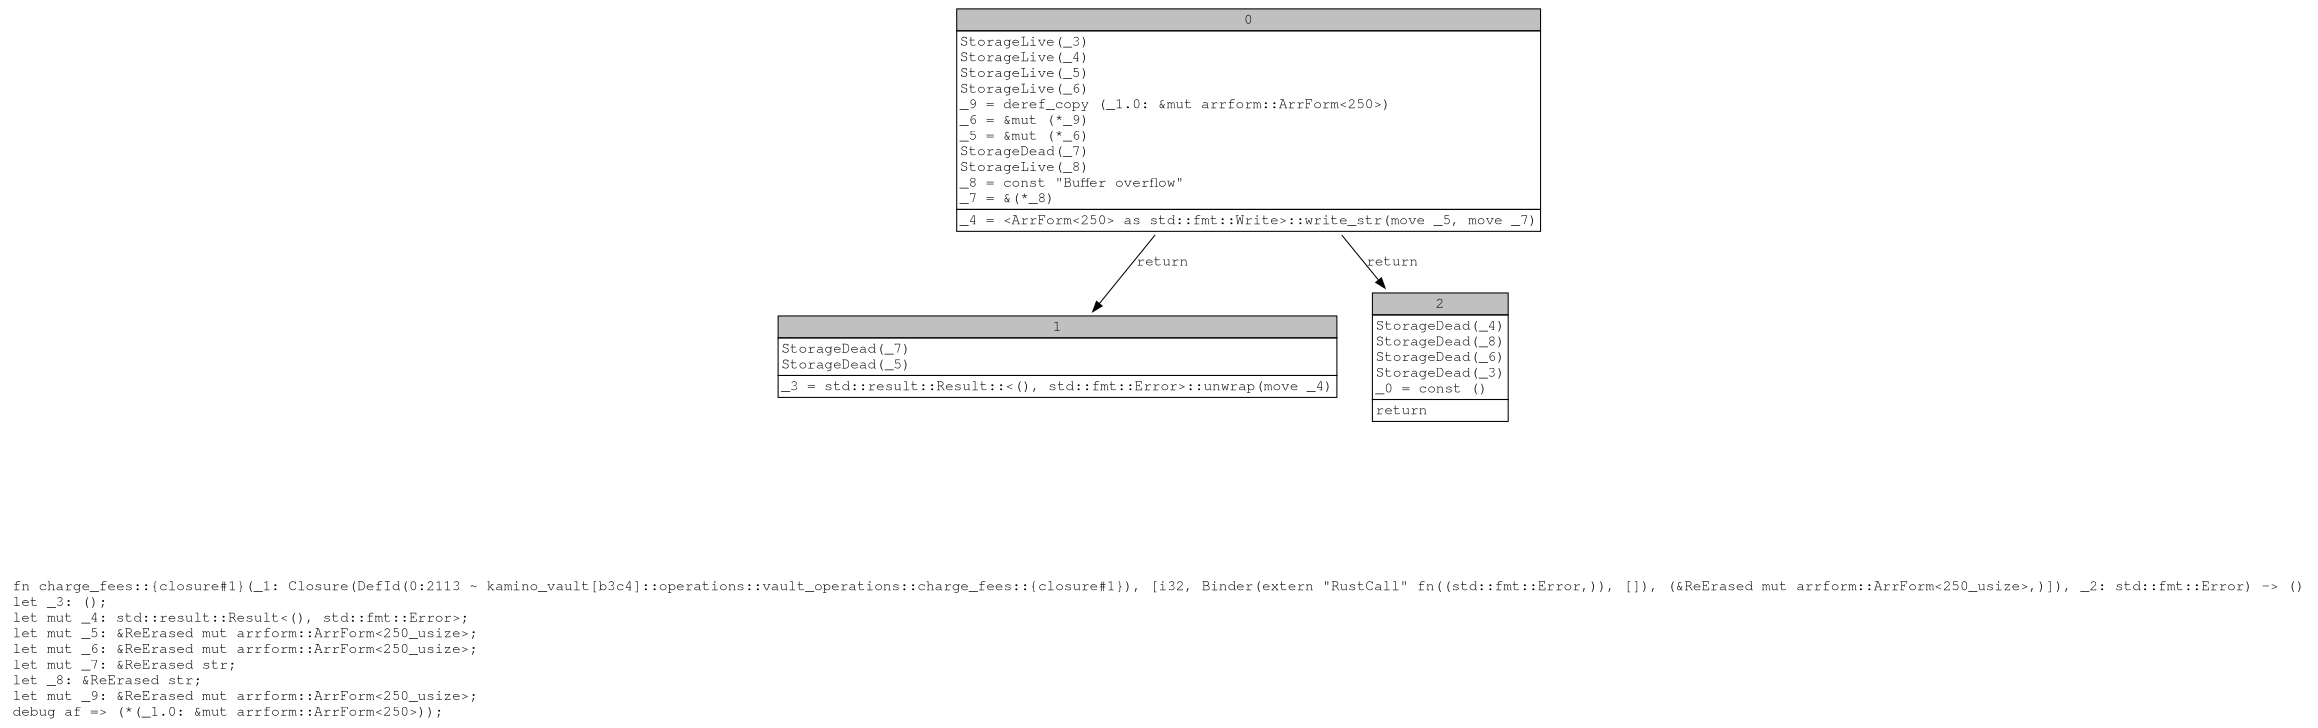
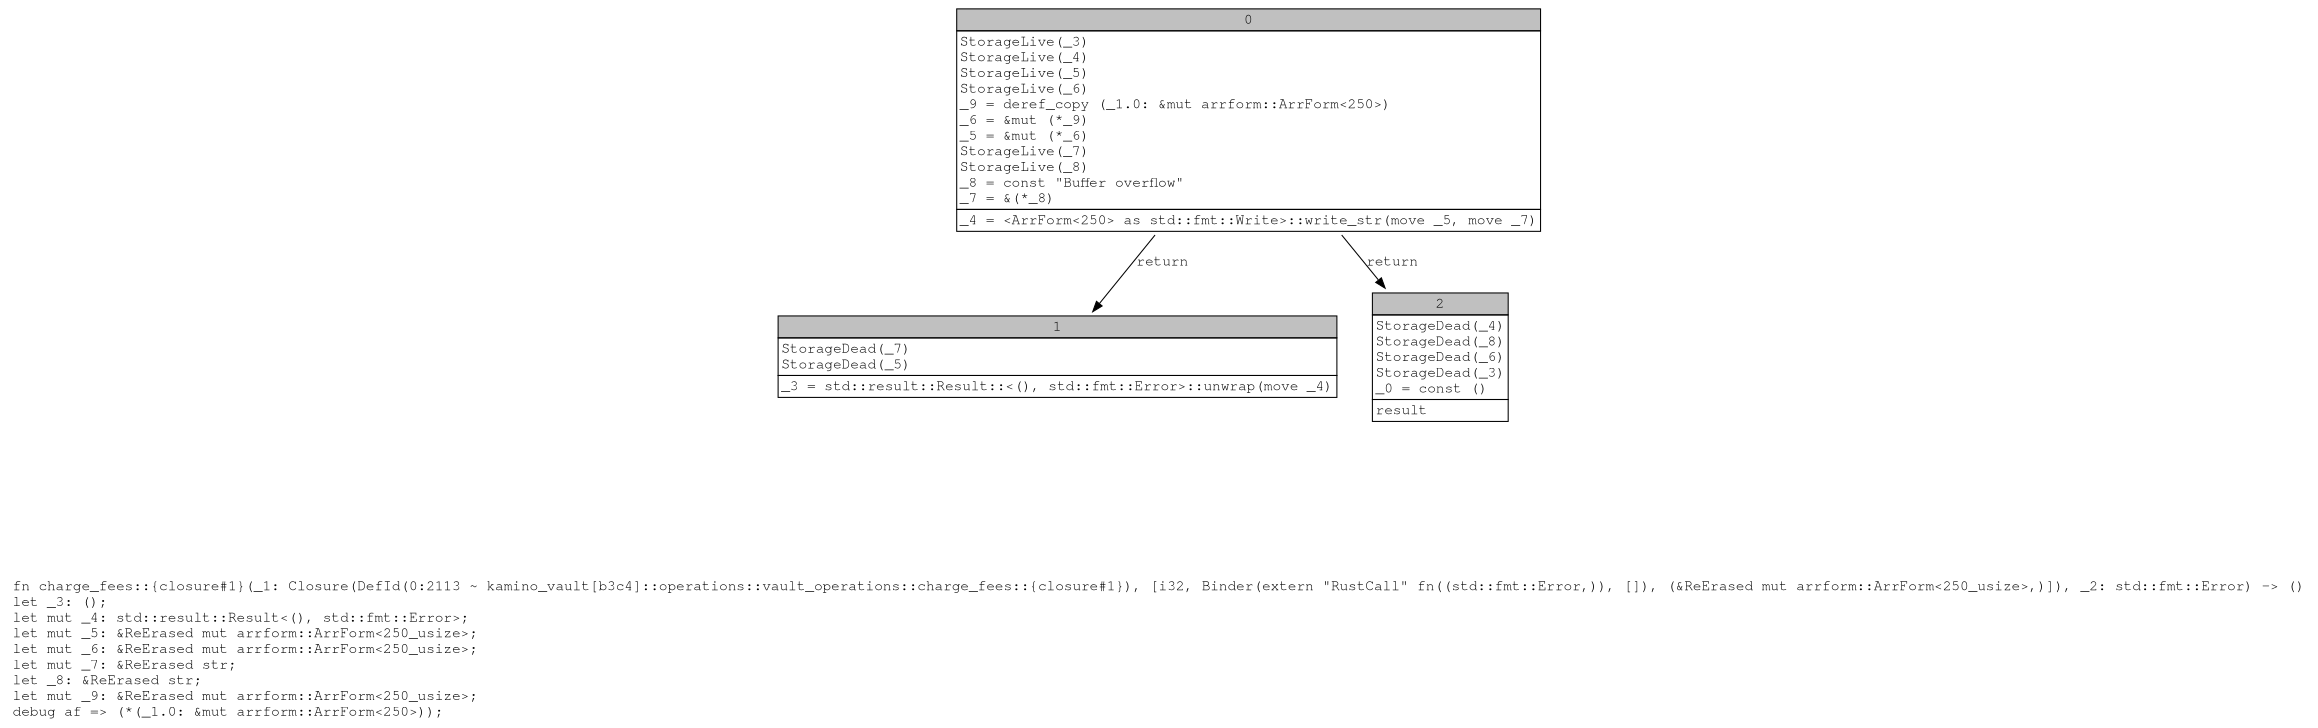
(1025, 151) -> (1025, 151)
(1402, 410) -> (1402, 410)
